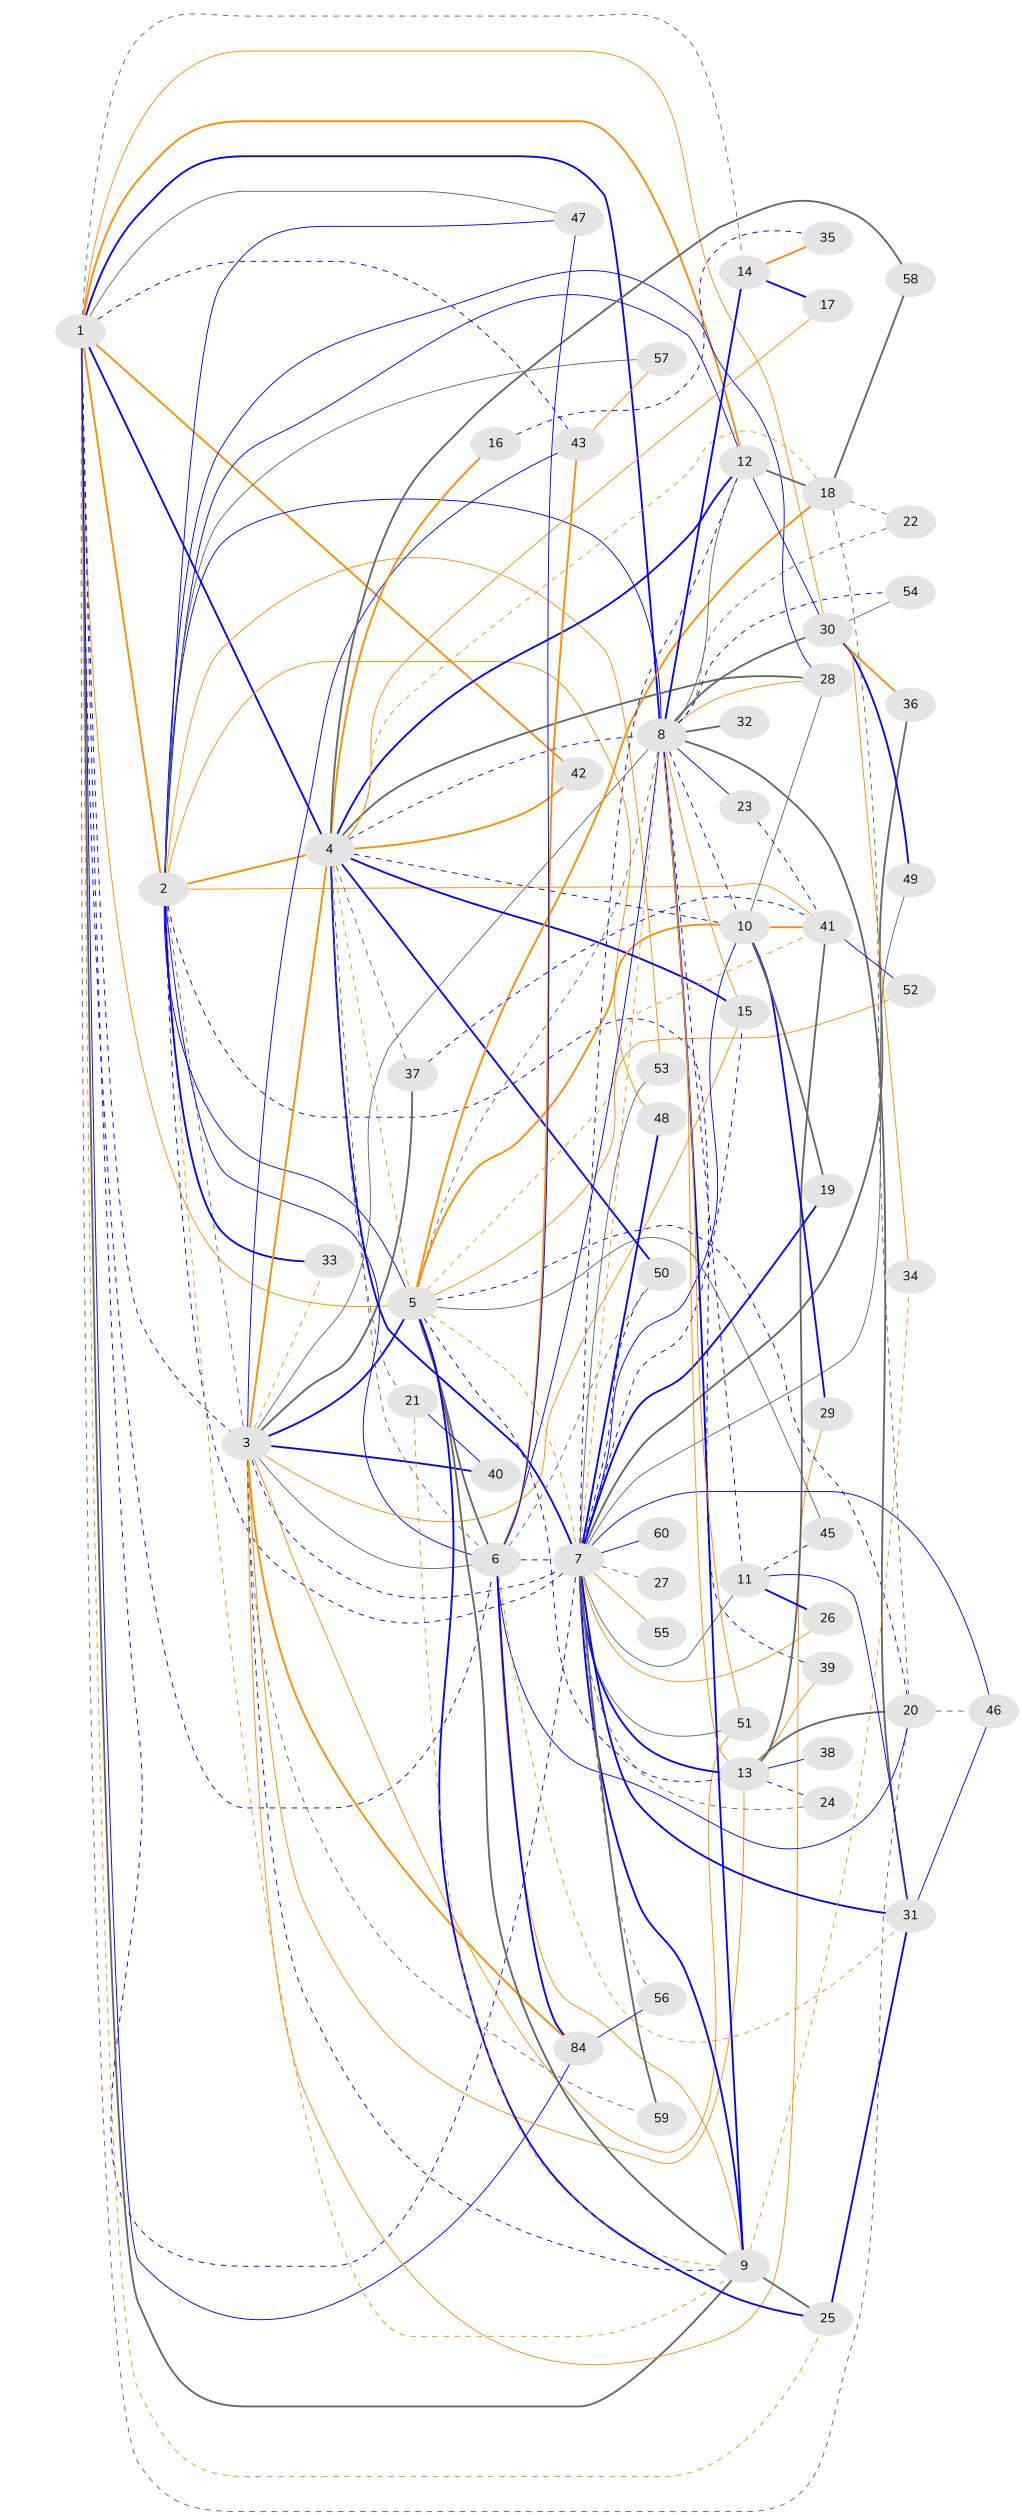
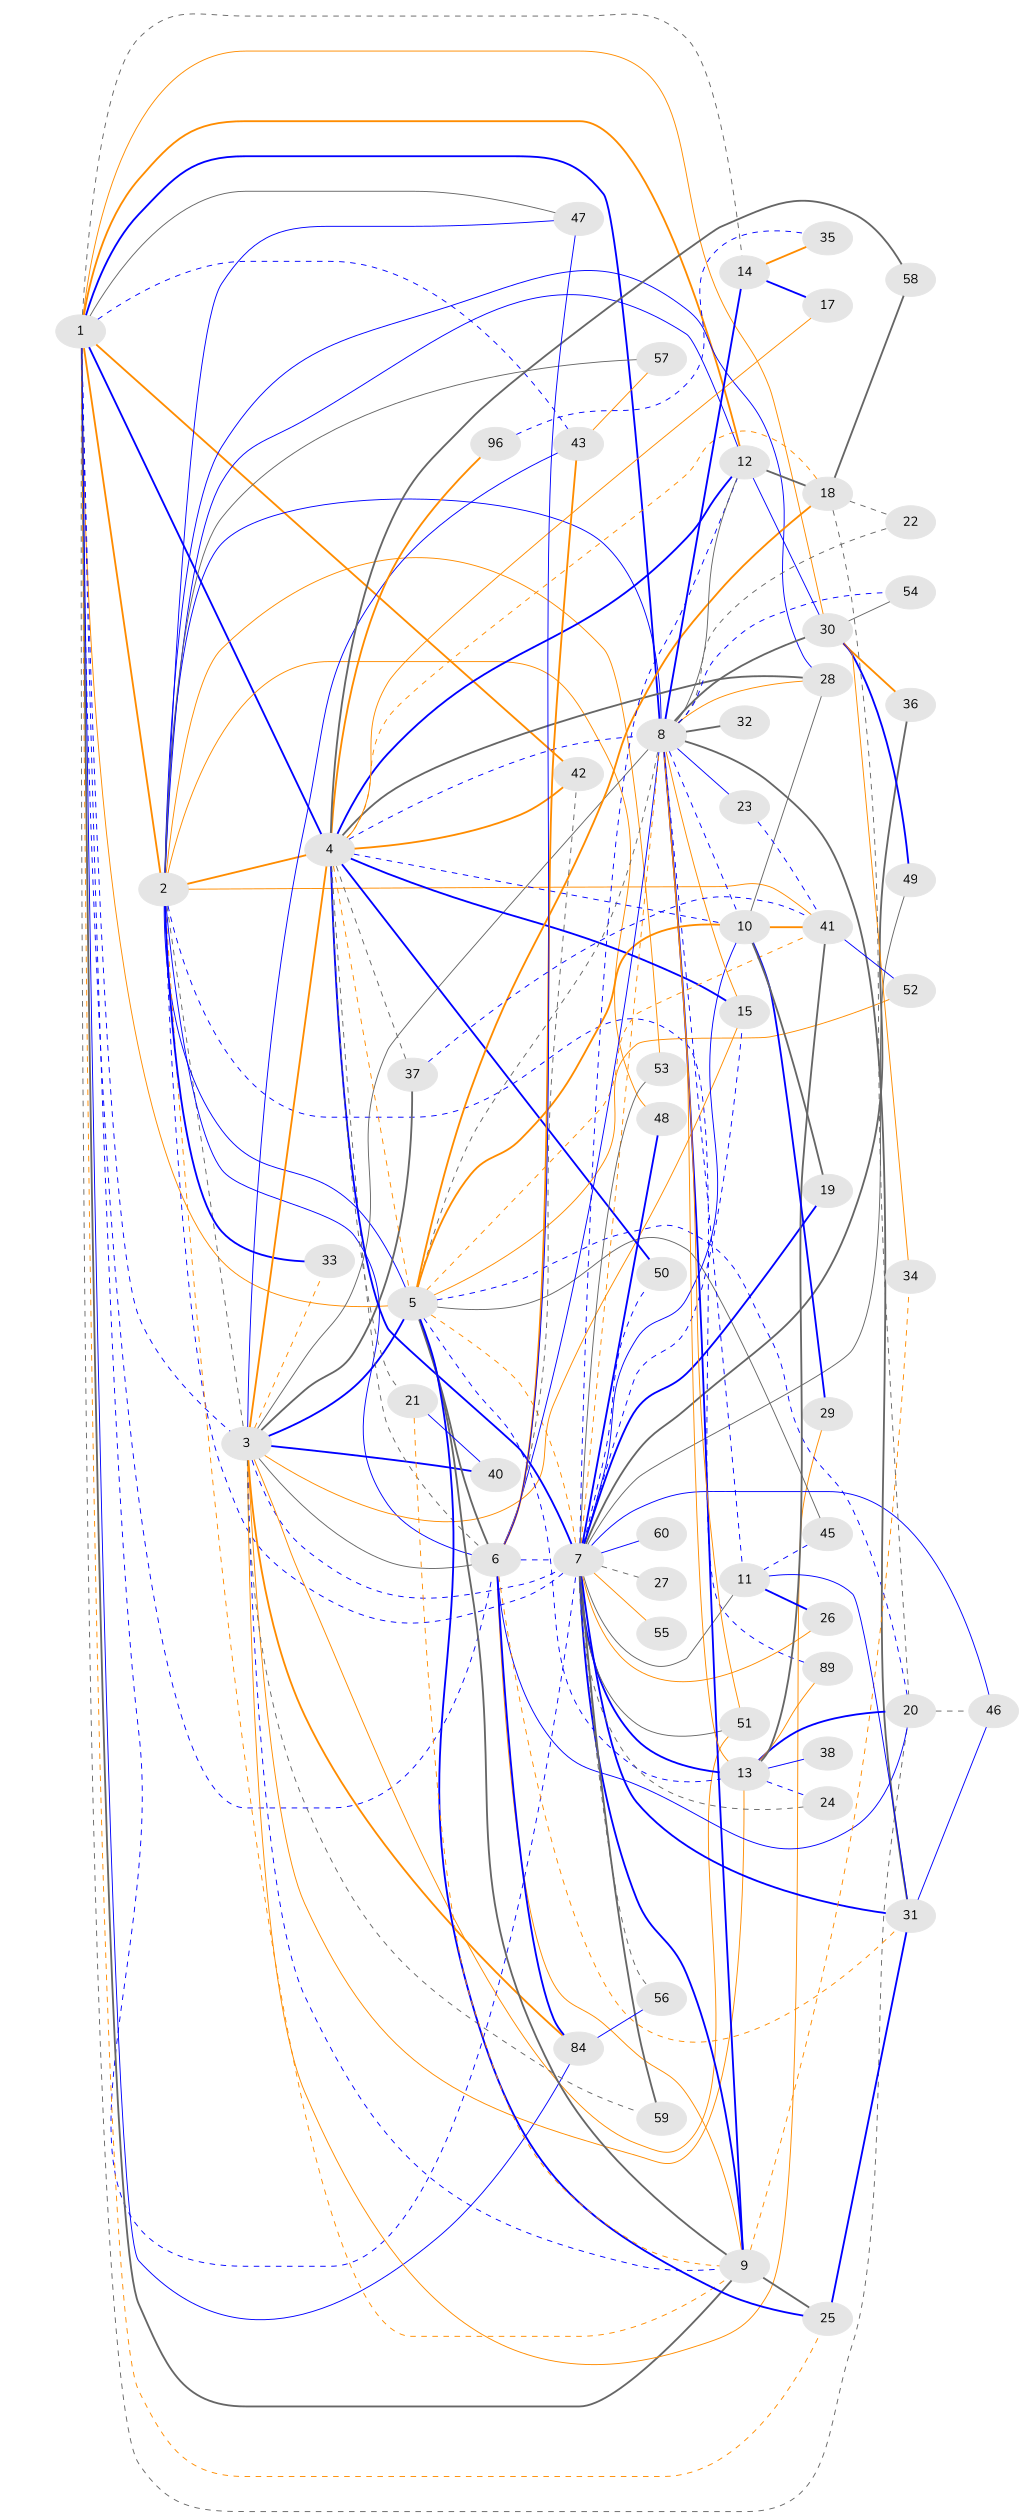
(496, 444) -> (496, 444)
(576, 1424) -> (547, 1302)
(828, 1669) -> (828, 1669)
(817, 1723) -> (817, 1723)
